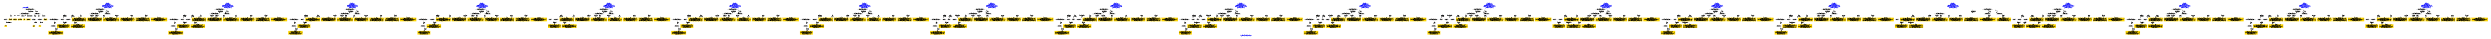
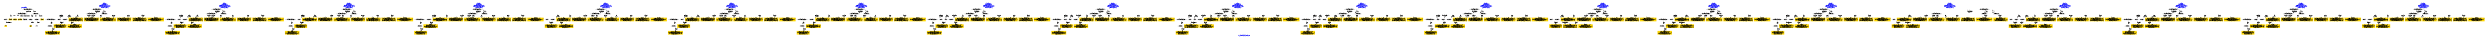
(24, 19) -> none
(28, 19) -> (25, 19)
(40, 26) -> (37, 26)
